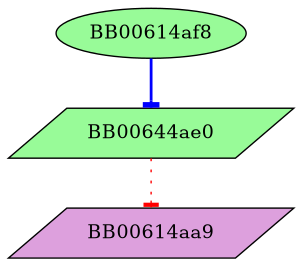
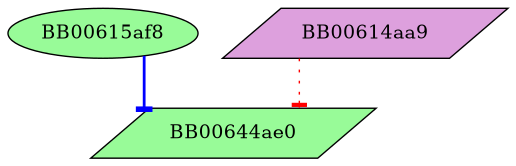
(151, 33) -> (103, 33)
(151, 180) -> (299, 80)
